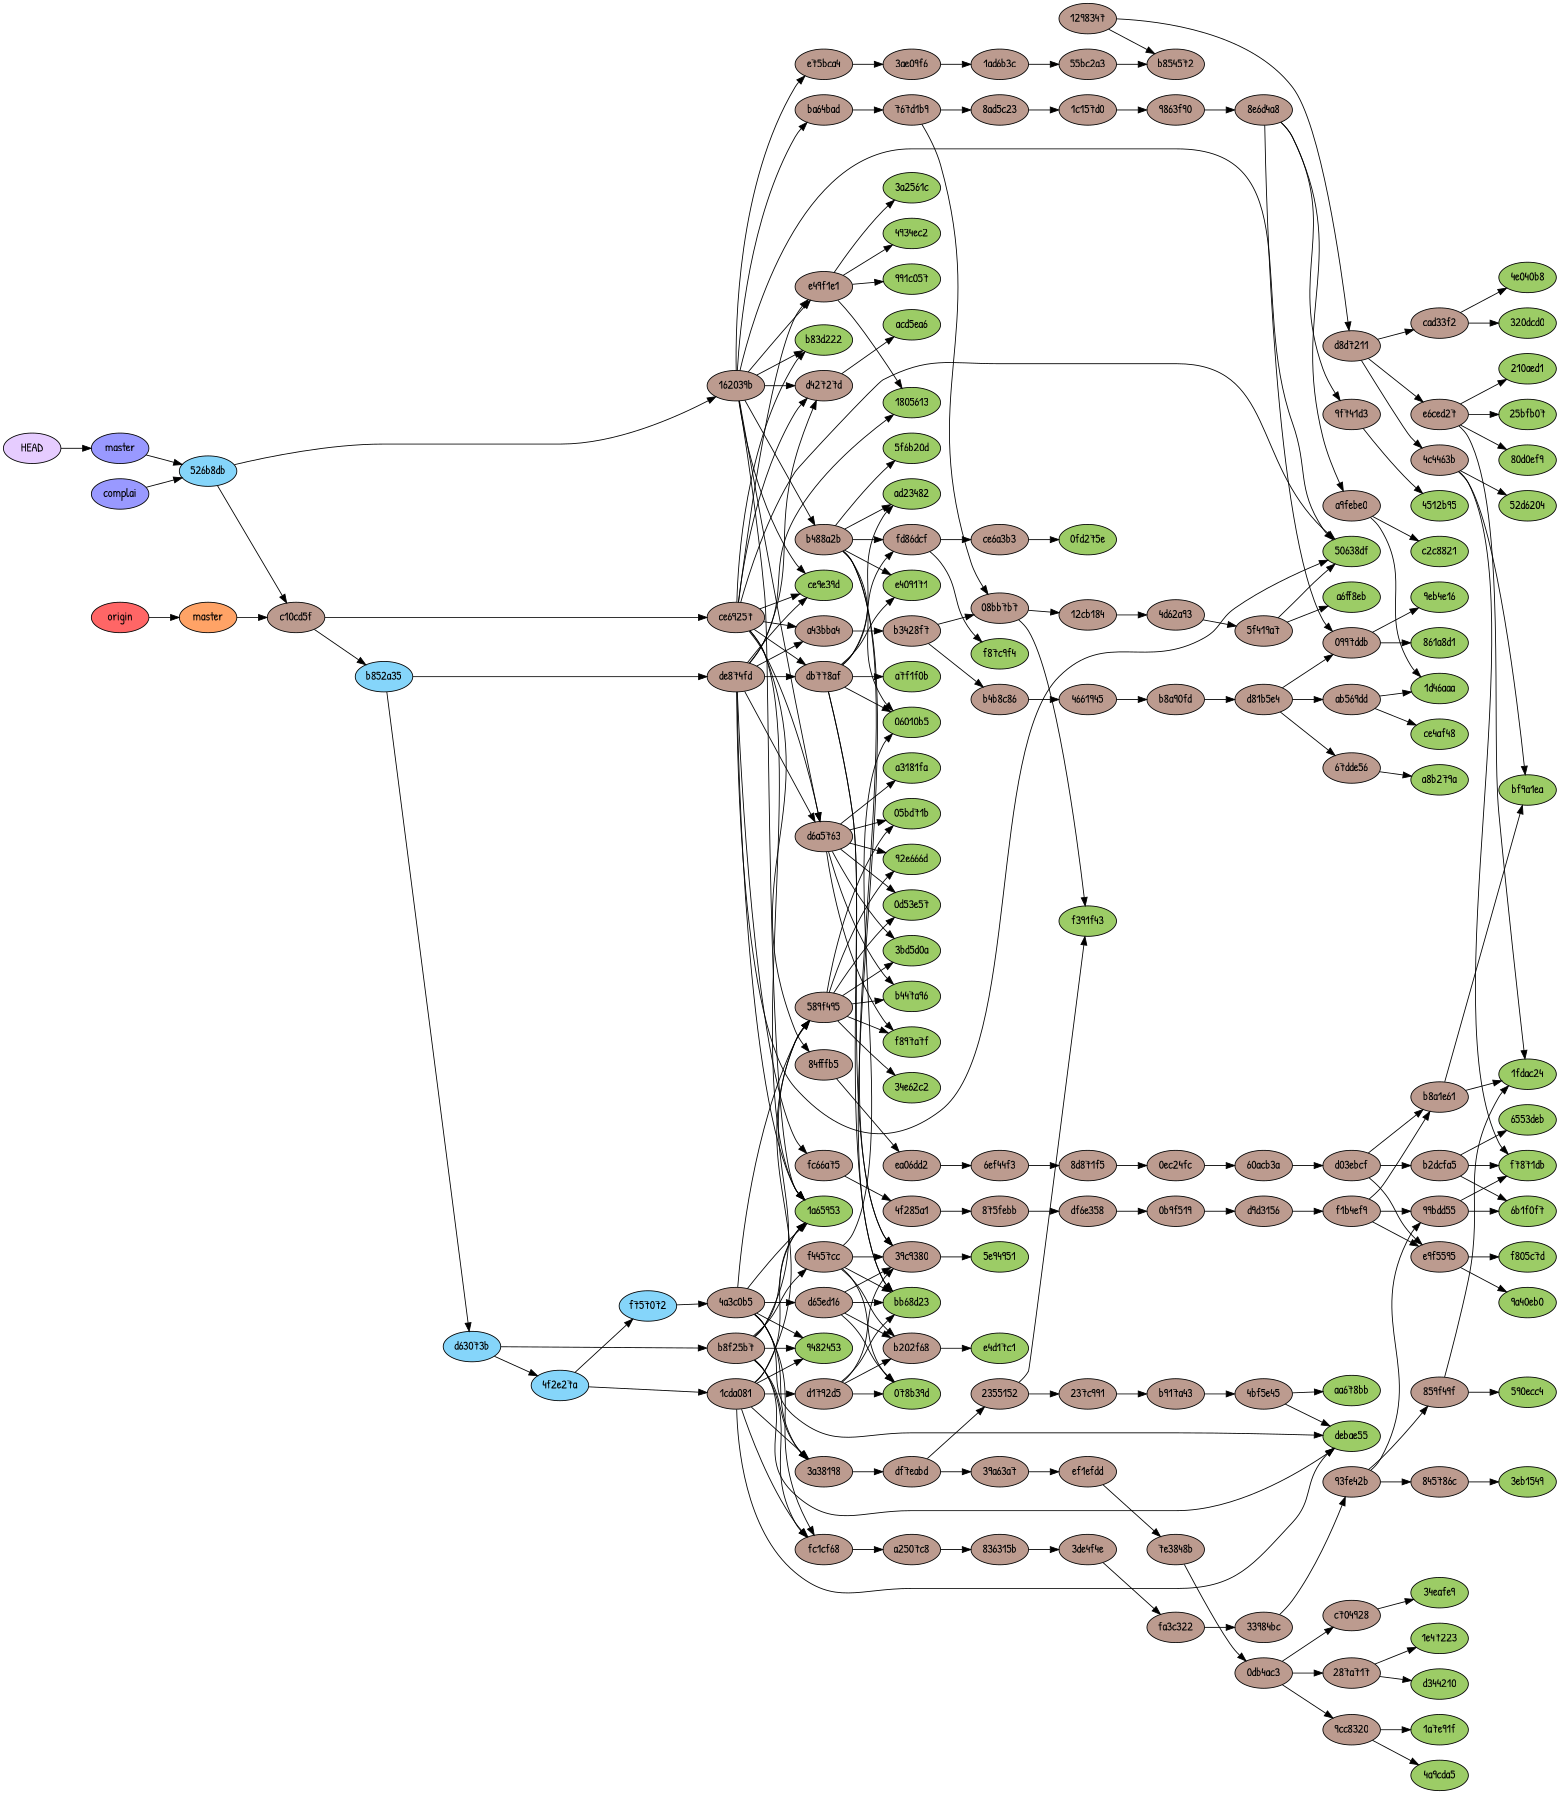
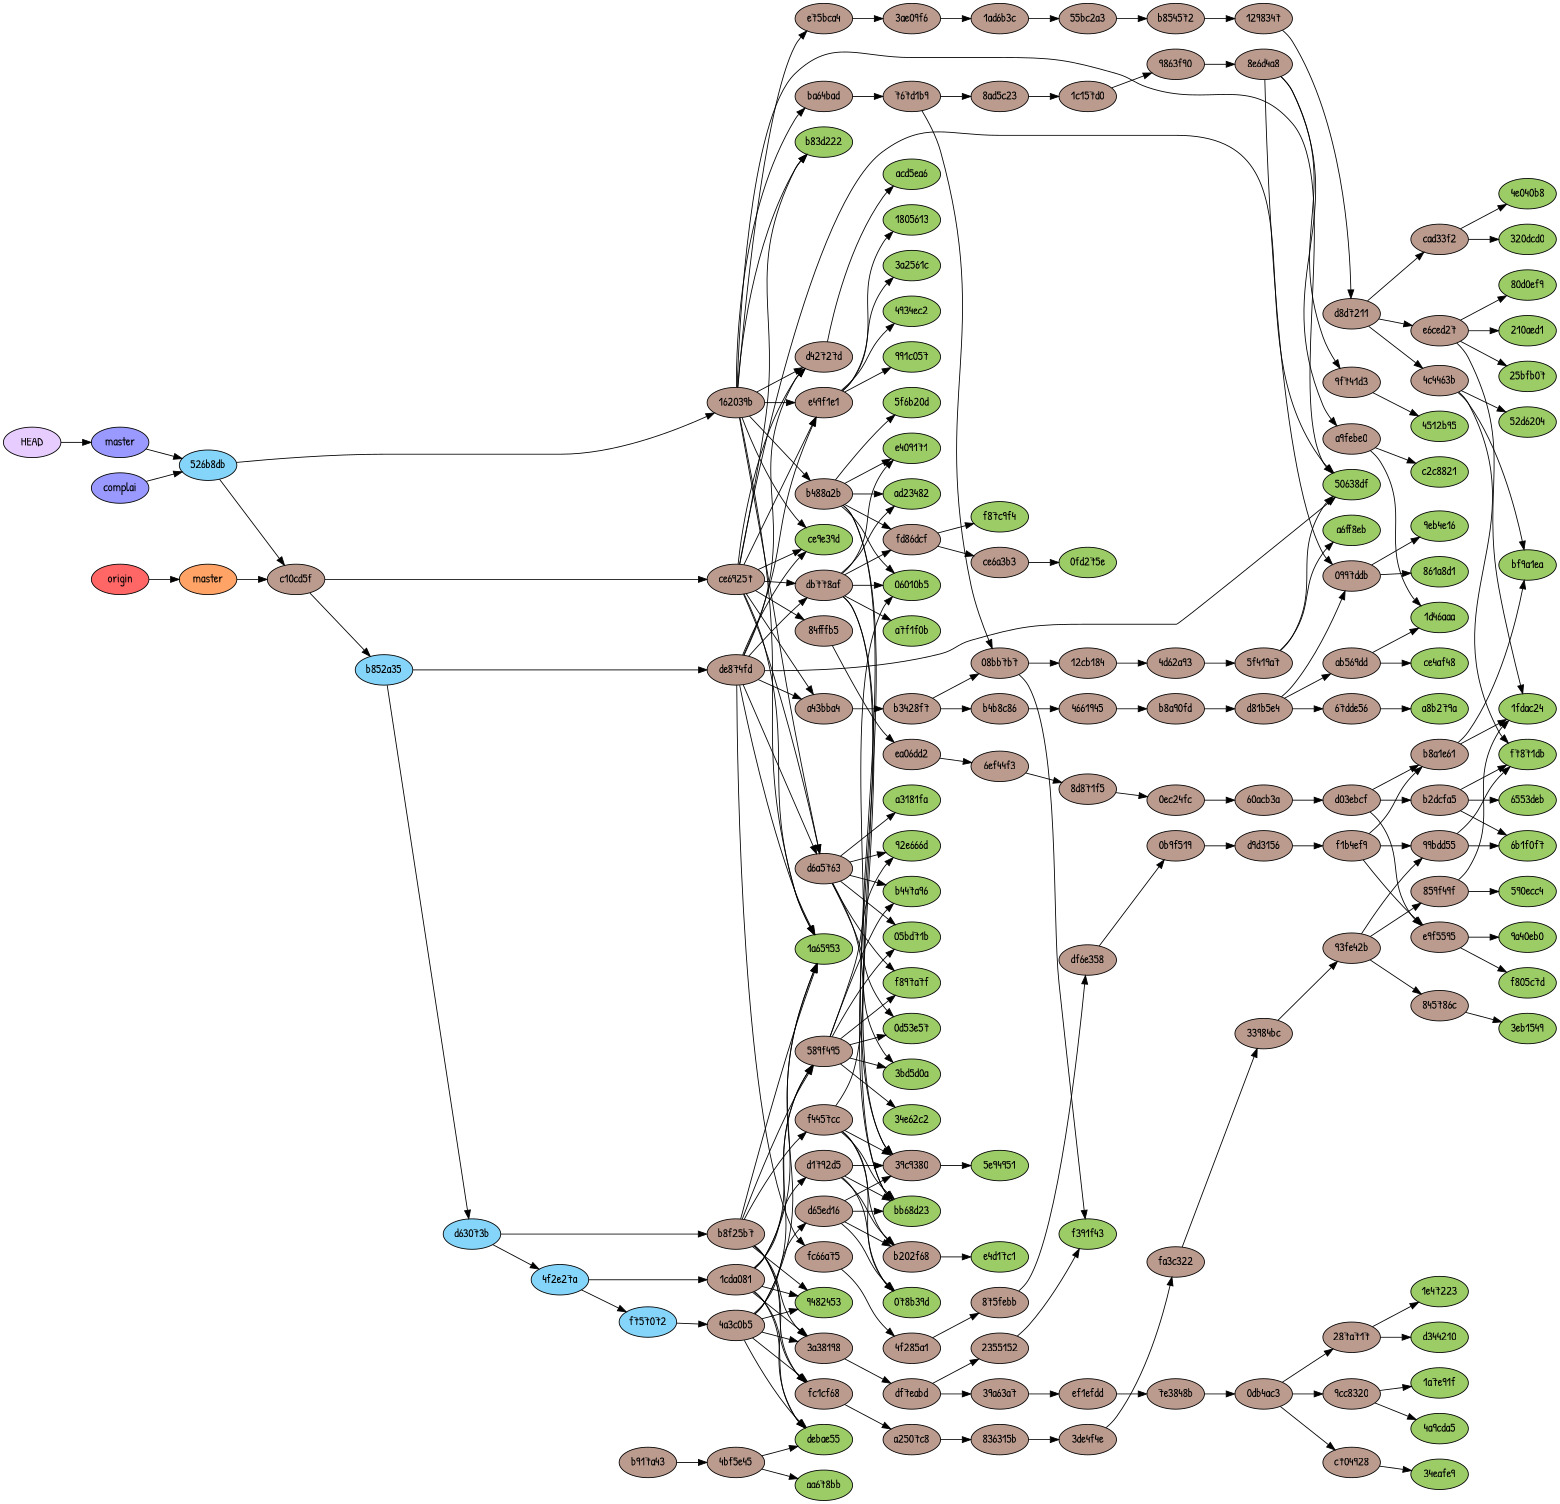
(1128, 39) -> (1215, 19)
(790, 527) -> (779, 541)
(1088, 1394) -> none
